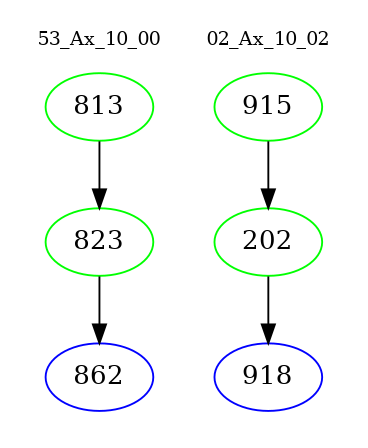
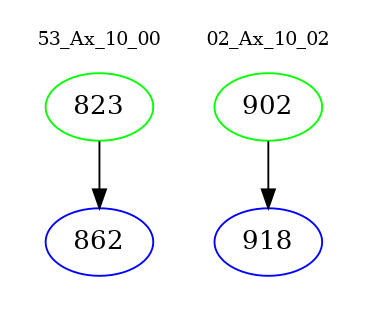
(99, 107) -> none
(268, 107) -> none
(268, 242) -> (268, 107)
